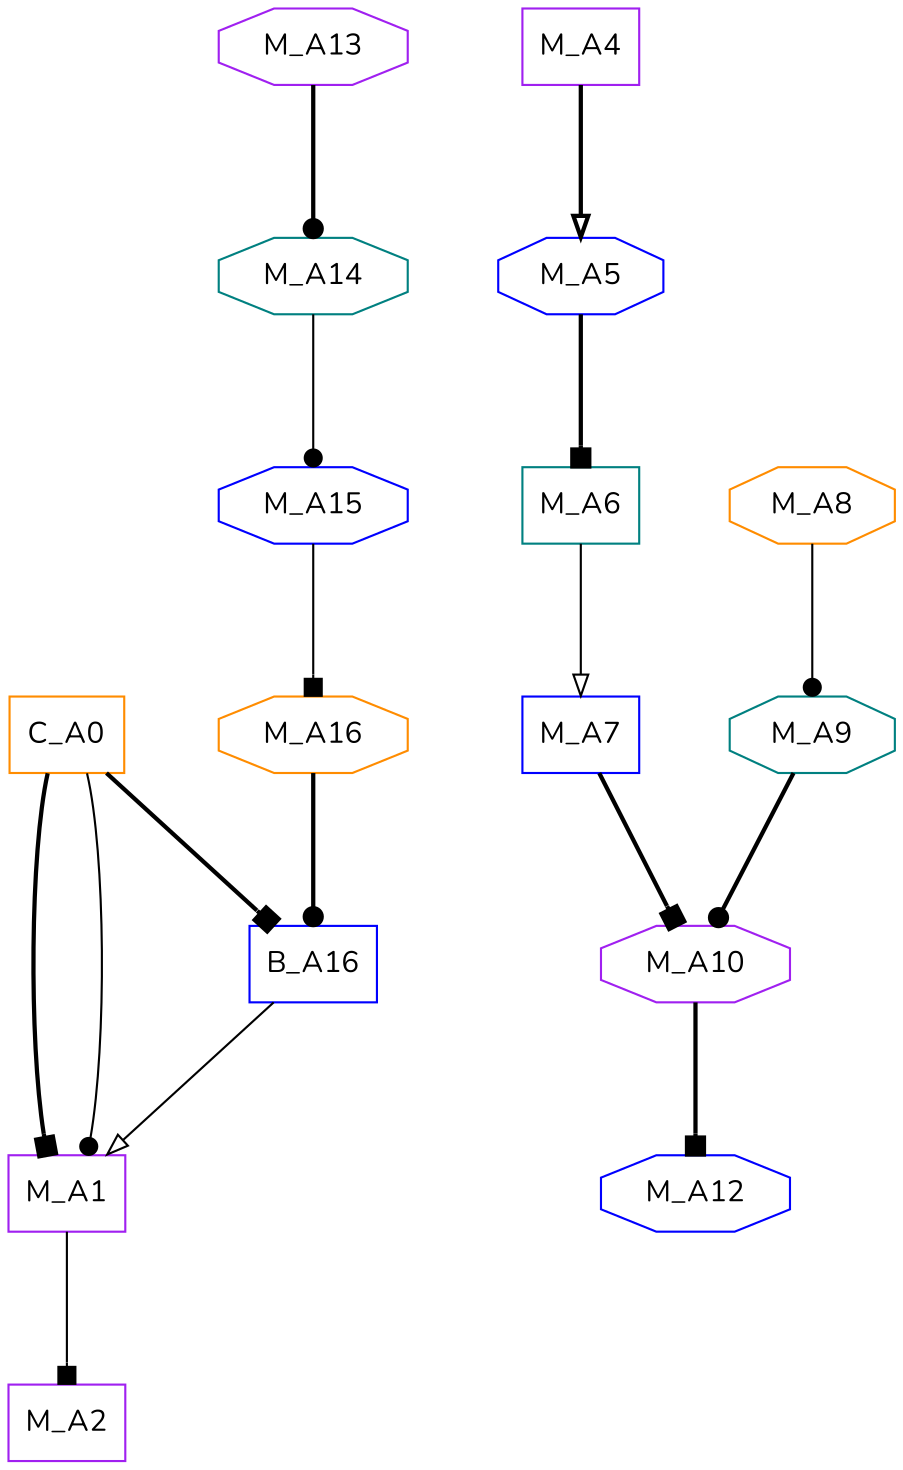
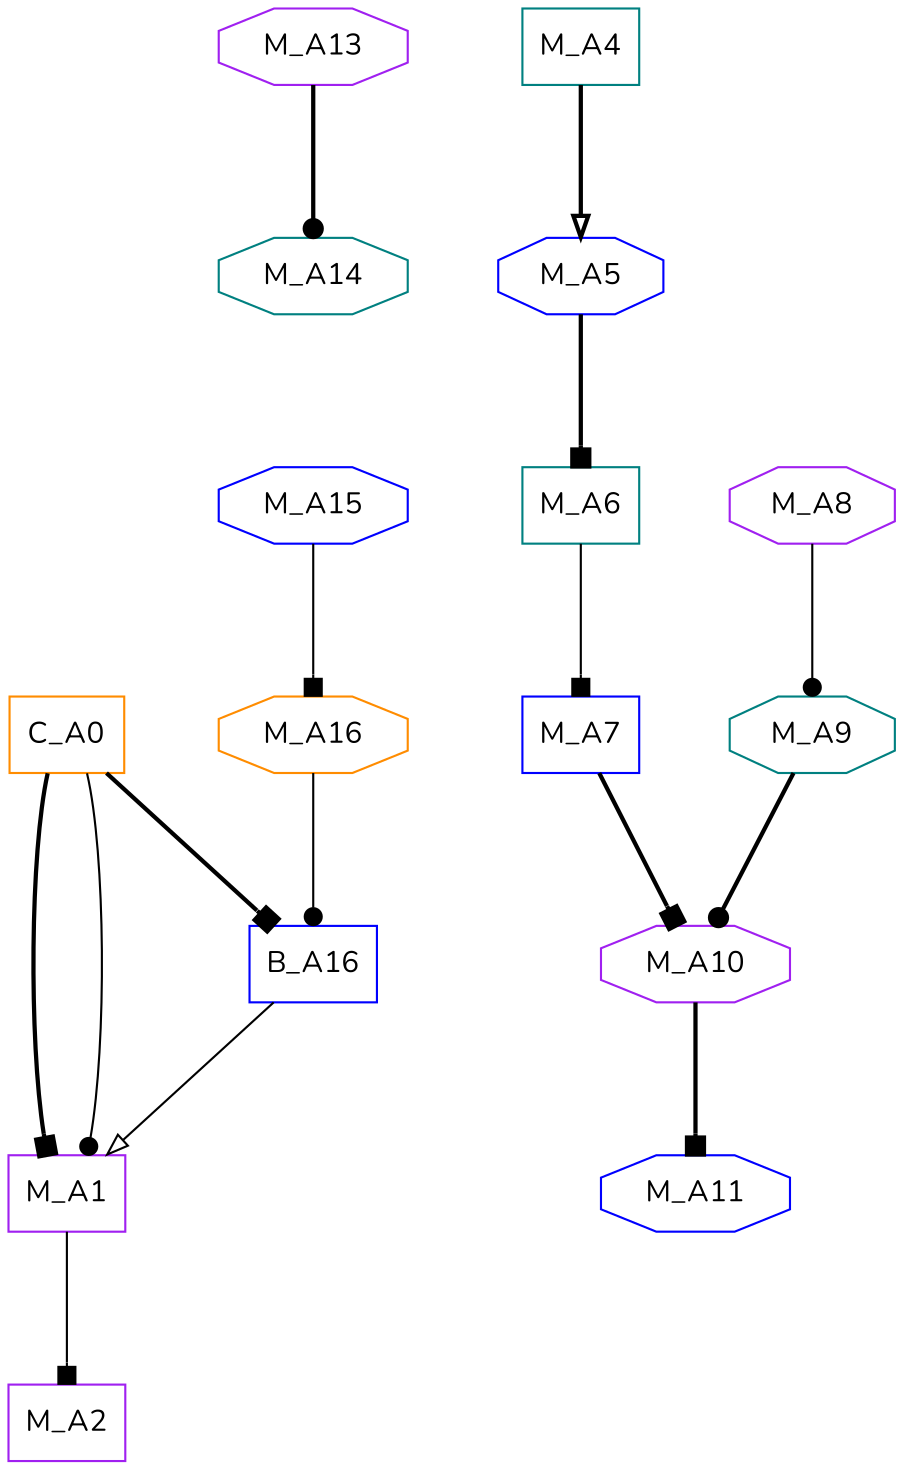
(581, 47) -> (581, 47)
(313, 382) -> none
(812, 505) -> (812, 505)
(581, 609) -> (581, 609)
(313, 840) -> (313, 840)
(695, 1193) -> (695, 1193)
